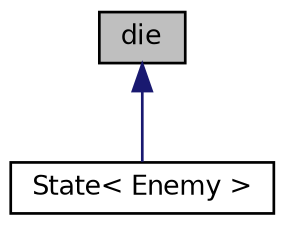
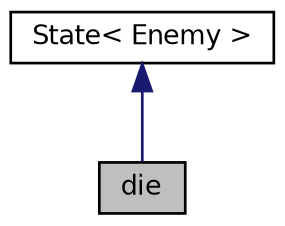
(142, 127) -> (142, 127)
